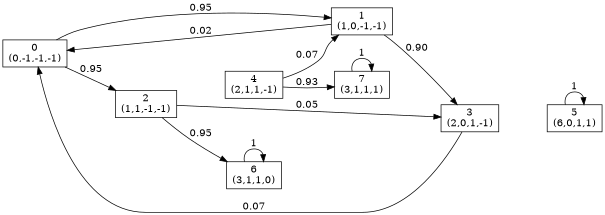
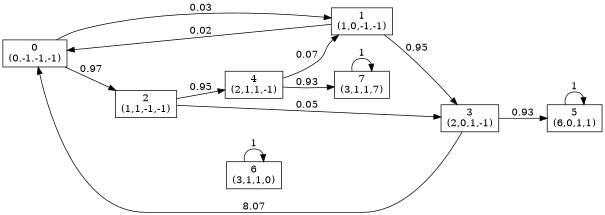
(201, 8) -> (201, 8)
(417, 48) -> (417, 48)
(91, 69) -> (91, 69)
(362, 85) -> (362, 85)
none -> (519, 118)
(190, 140) -> (197, 95)
(254, 207) -> (254, 207)
